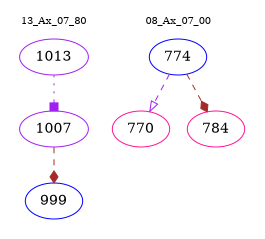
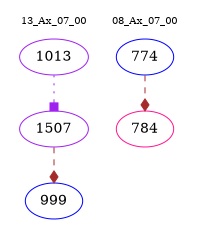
(54, 22) -> (54, 22)
(54, 129) -> (54, 129)
(141, 129) -> none
